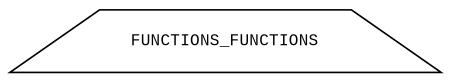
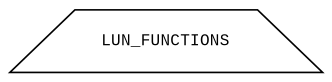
(225, 41) -> (166, 41)
